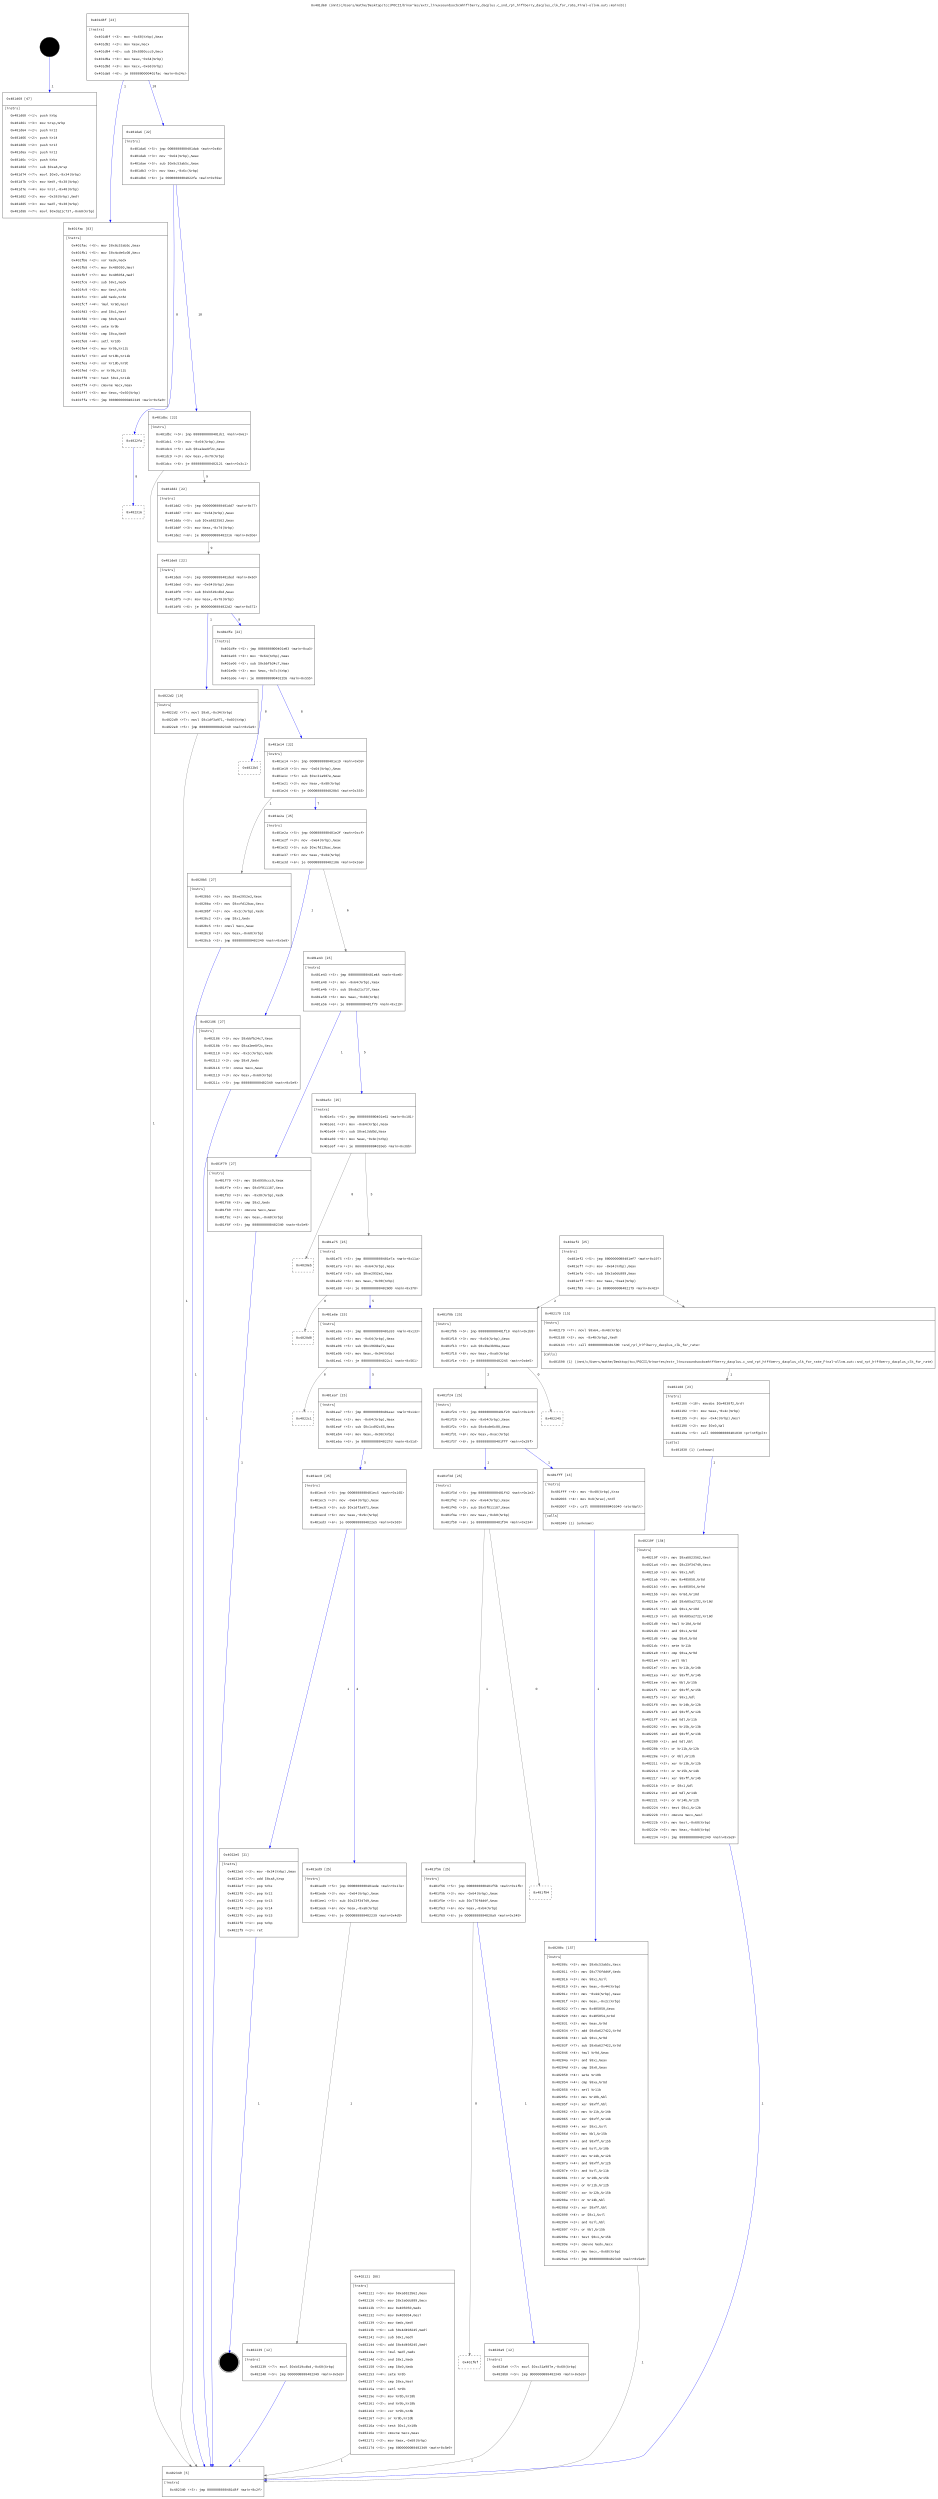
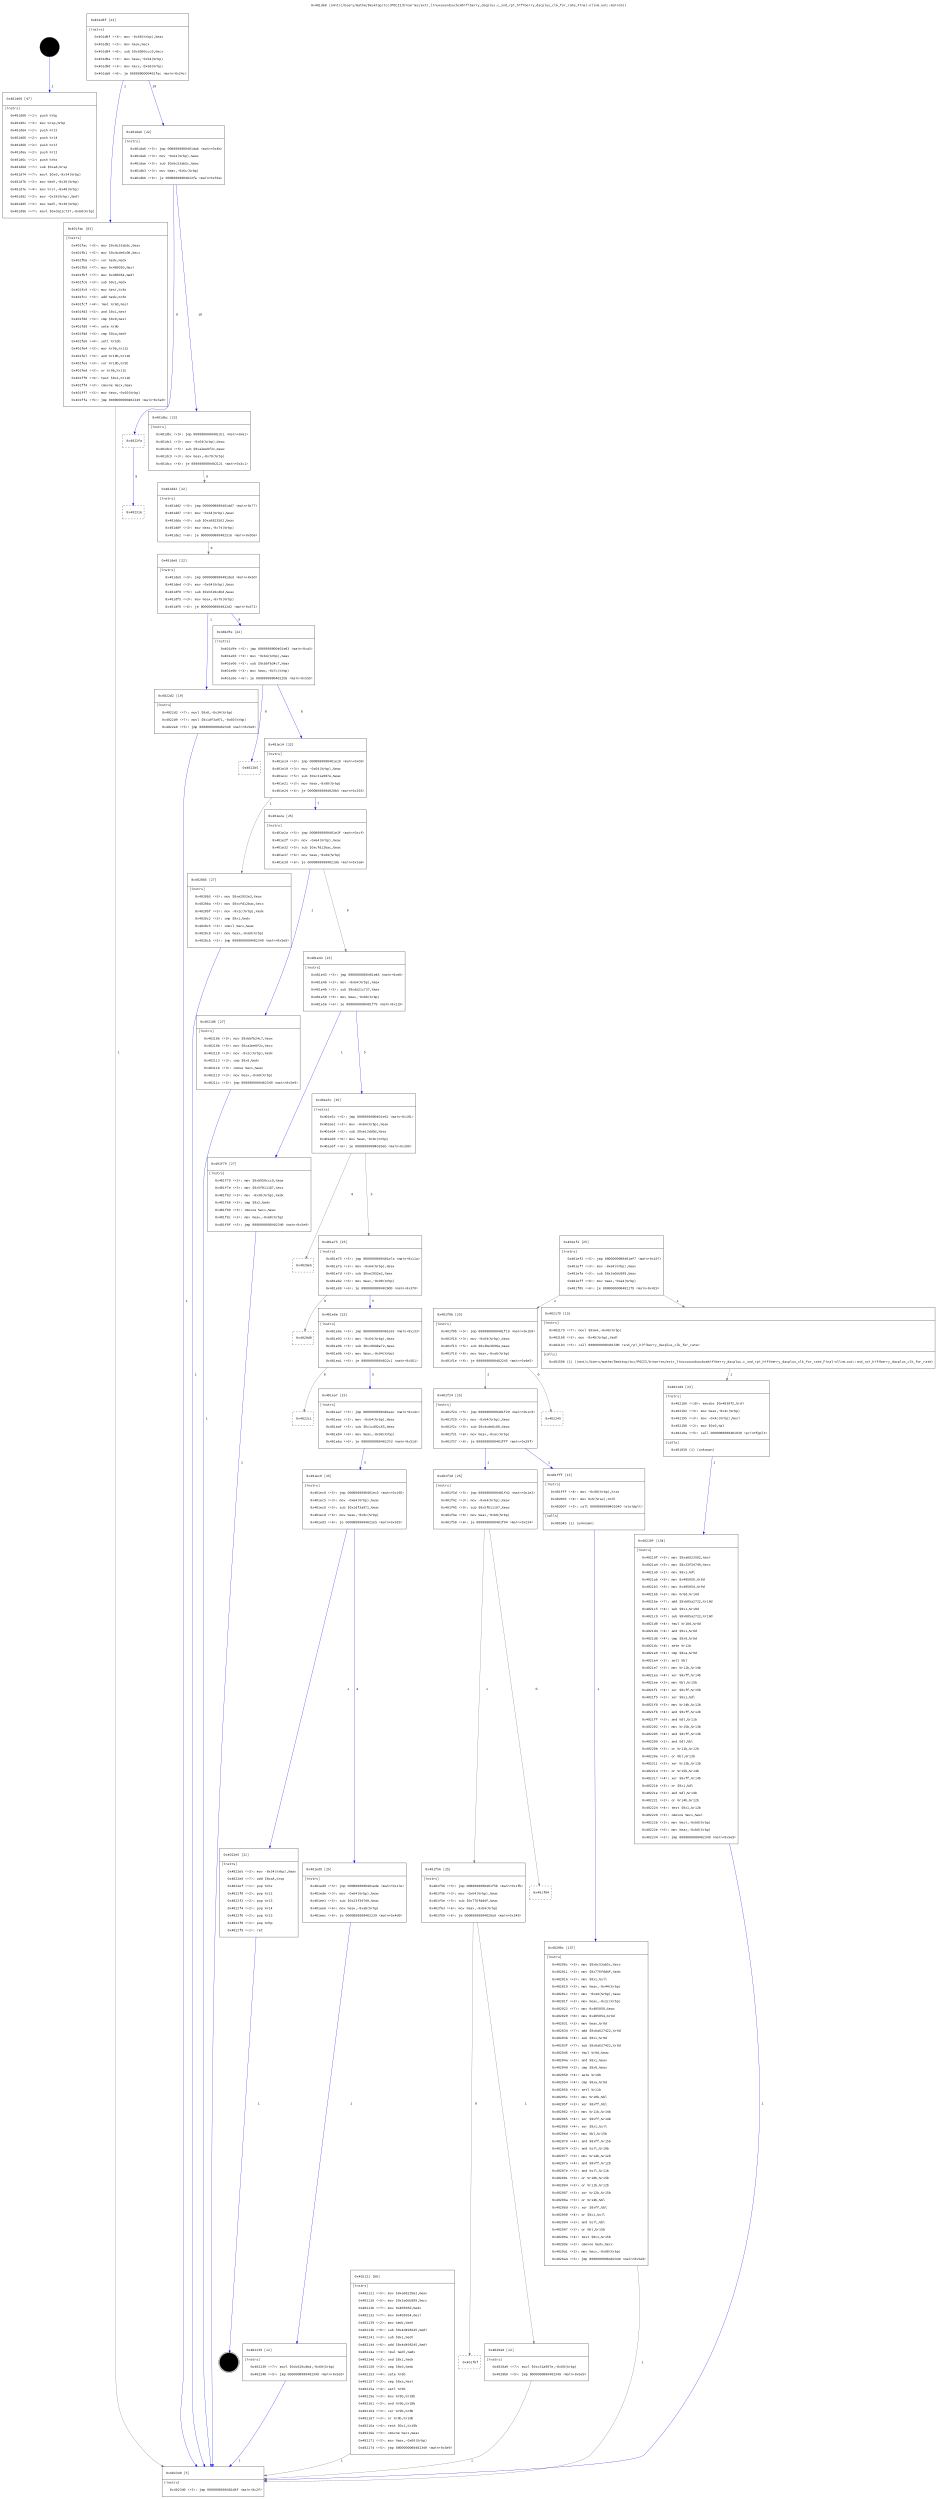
(151, 1471) -> (116, 1444)
(184, 1600) -> (184, 1600)
(324, 2132) -> (324, 2132)
(506, 2132) -> (506, 2132)
